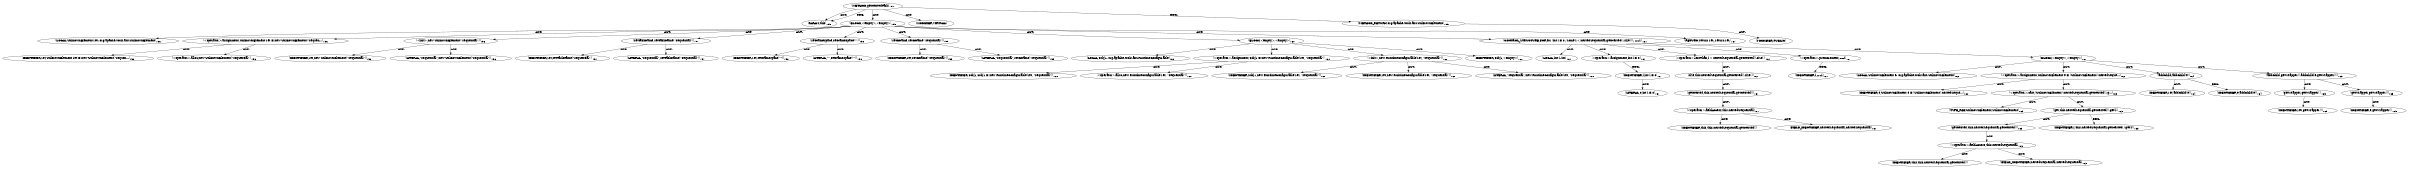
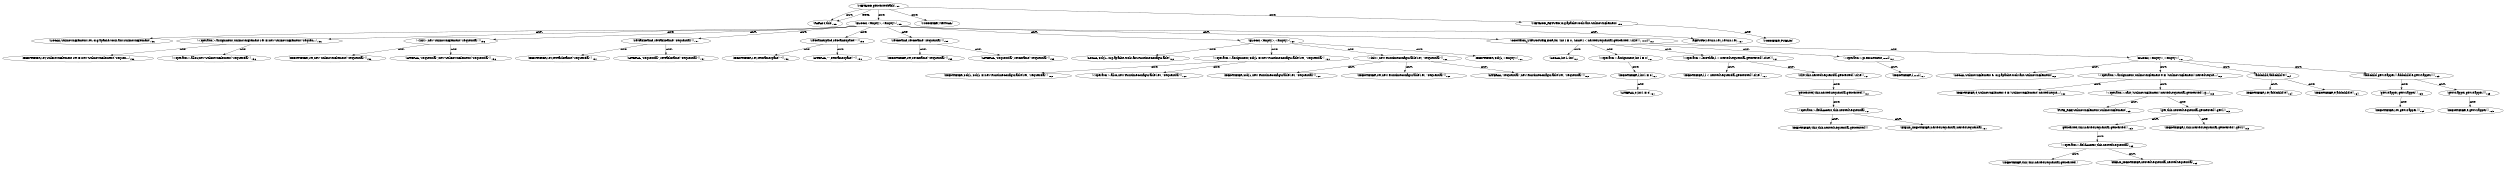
(1174, 15) -> (1273, 15)
(1636, 67) -> (1636, 67)
(1824, 67) -> (1895, 67)
none -> (1725, 76)
(2216, 84) -> (2312, 84)
(2097, 119) -> (2206, 119)
